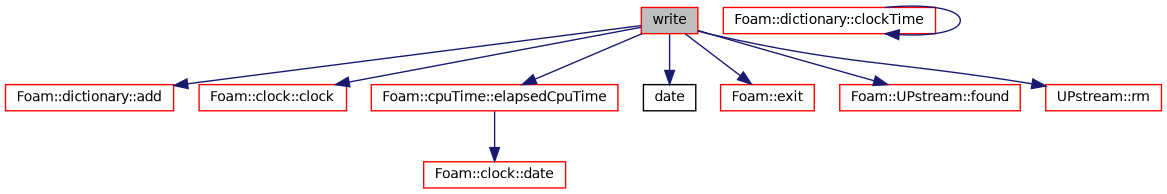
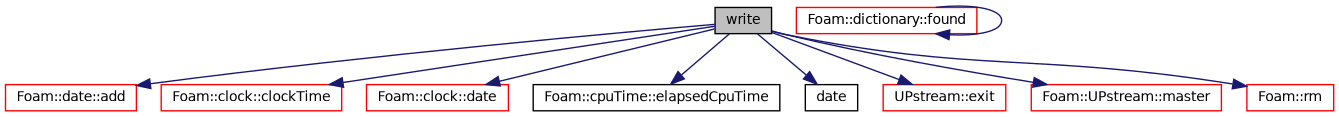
(670, 21) -> (743, 21)
(829, 21) -> (887, 21)
(90, 98) -> (71, 98)
(273, 98) -> (251, 98)
(495, 98) -> (657, 98)
(767, 98) -> (944, 98)
(930, 98) -> (1126, 98)
(1104, 98) -> (1290, 98)
(495, 129) -> (607, 55)
